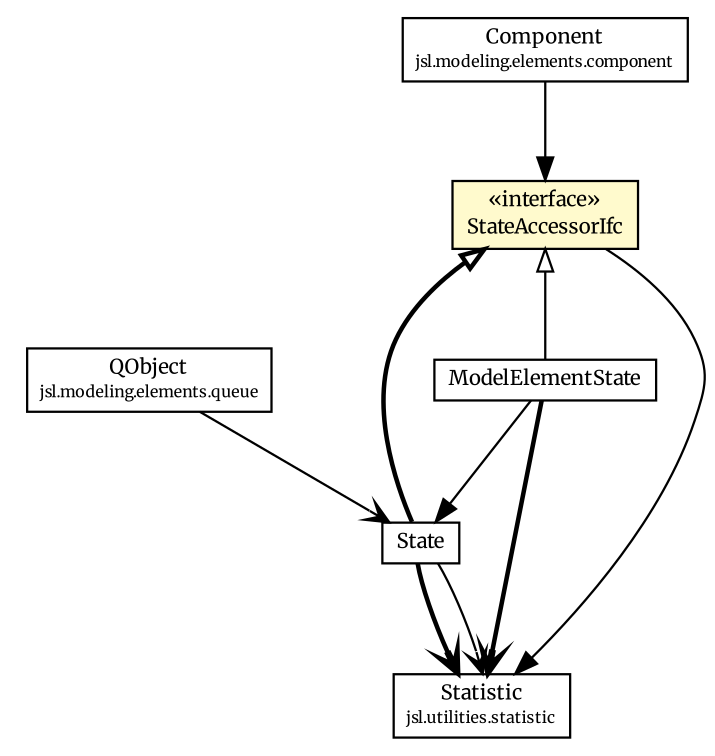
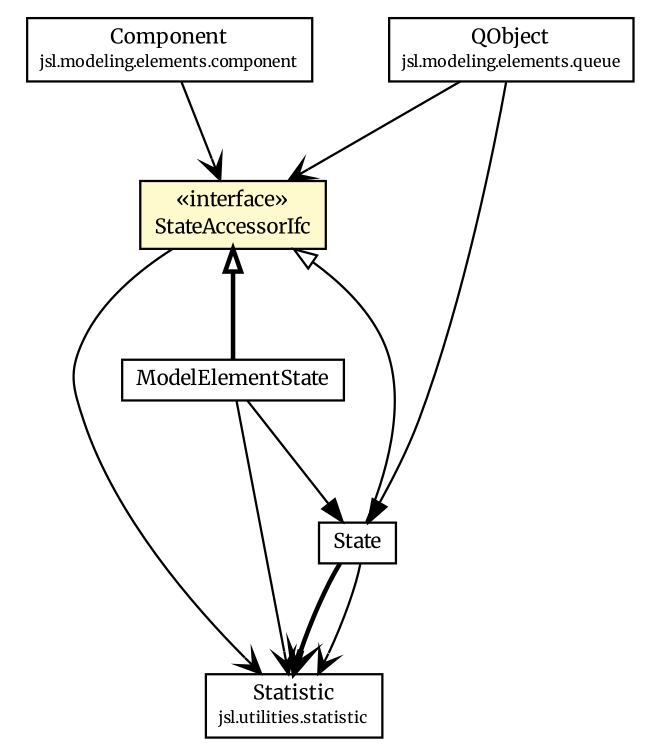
(545, 119) -> (197, 120)
none -> (384, 125)
(545, 315) -> (233, 315)
(385, 379) -> (393, 379)
(680, 457) -> (98, 456)
(285, 461) -> (458, 297)
(517, 526) -> (260, 526)
